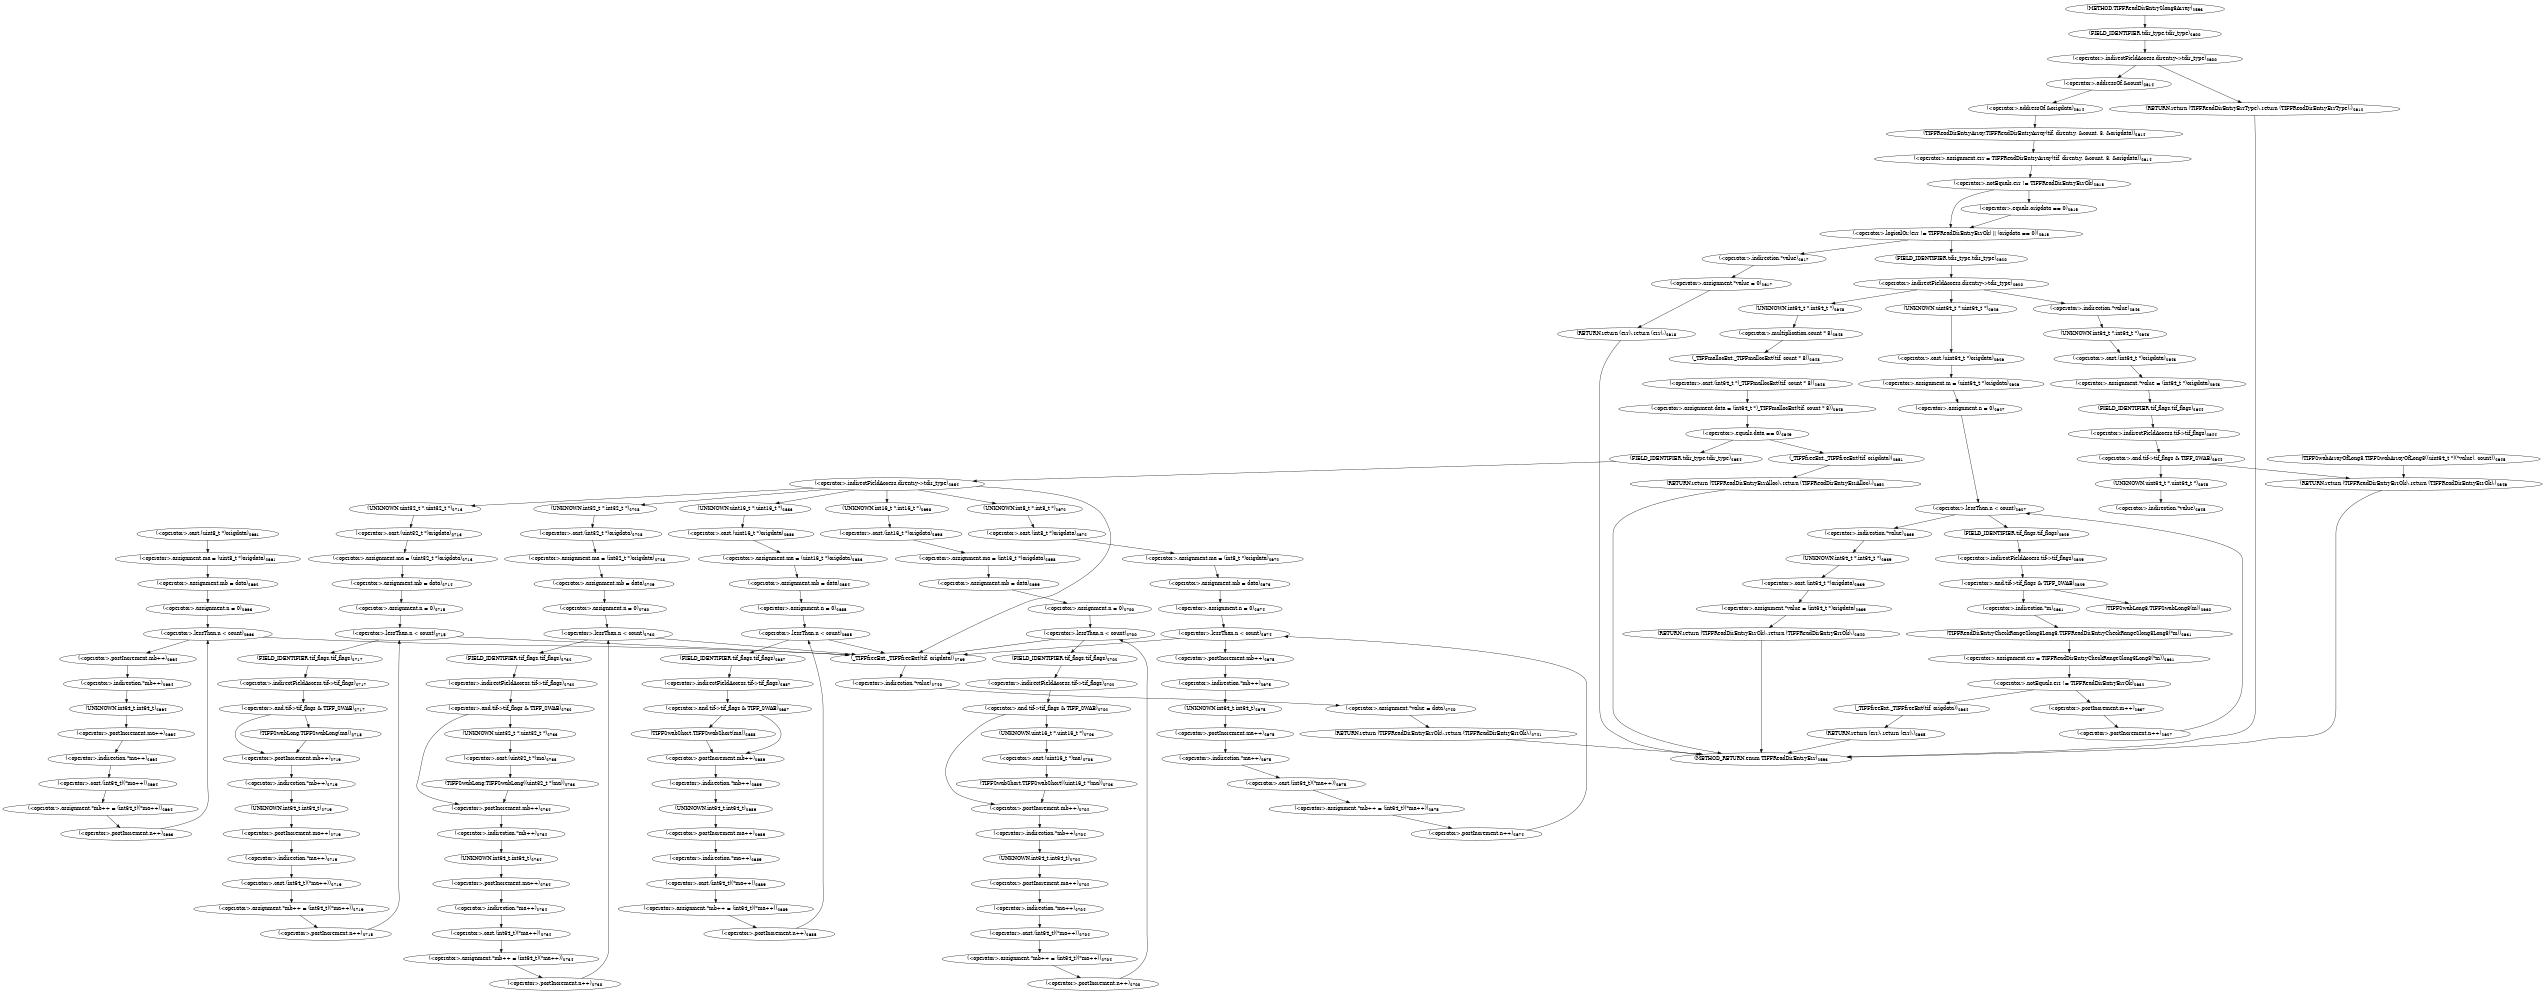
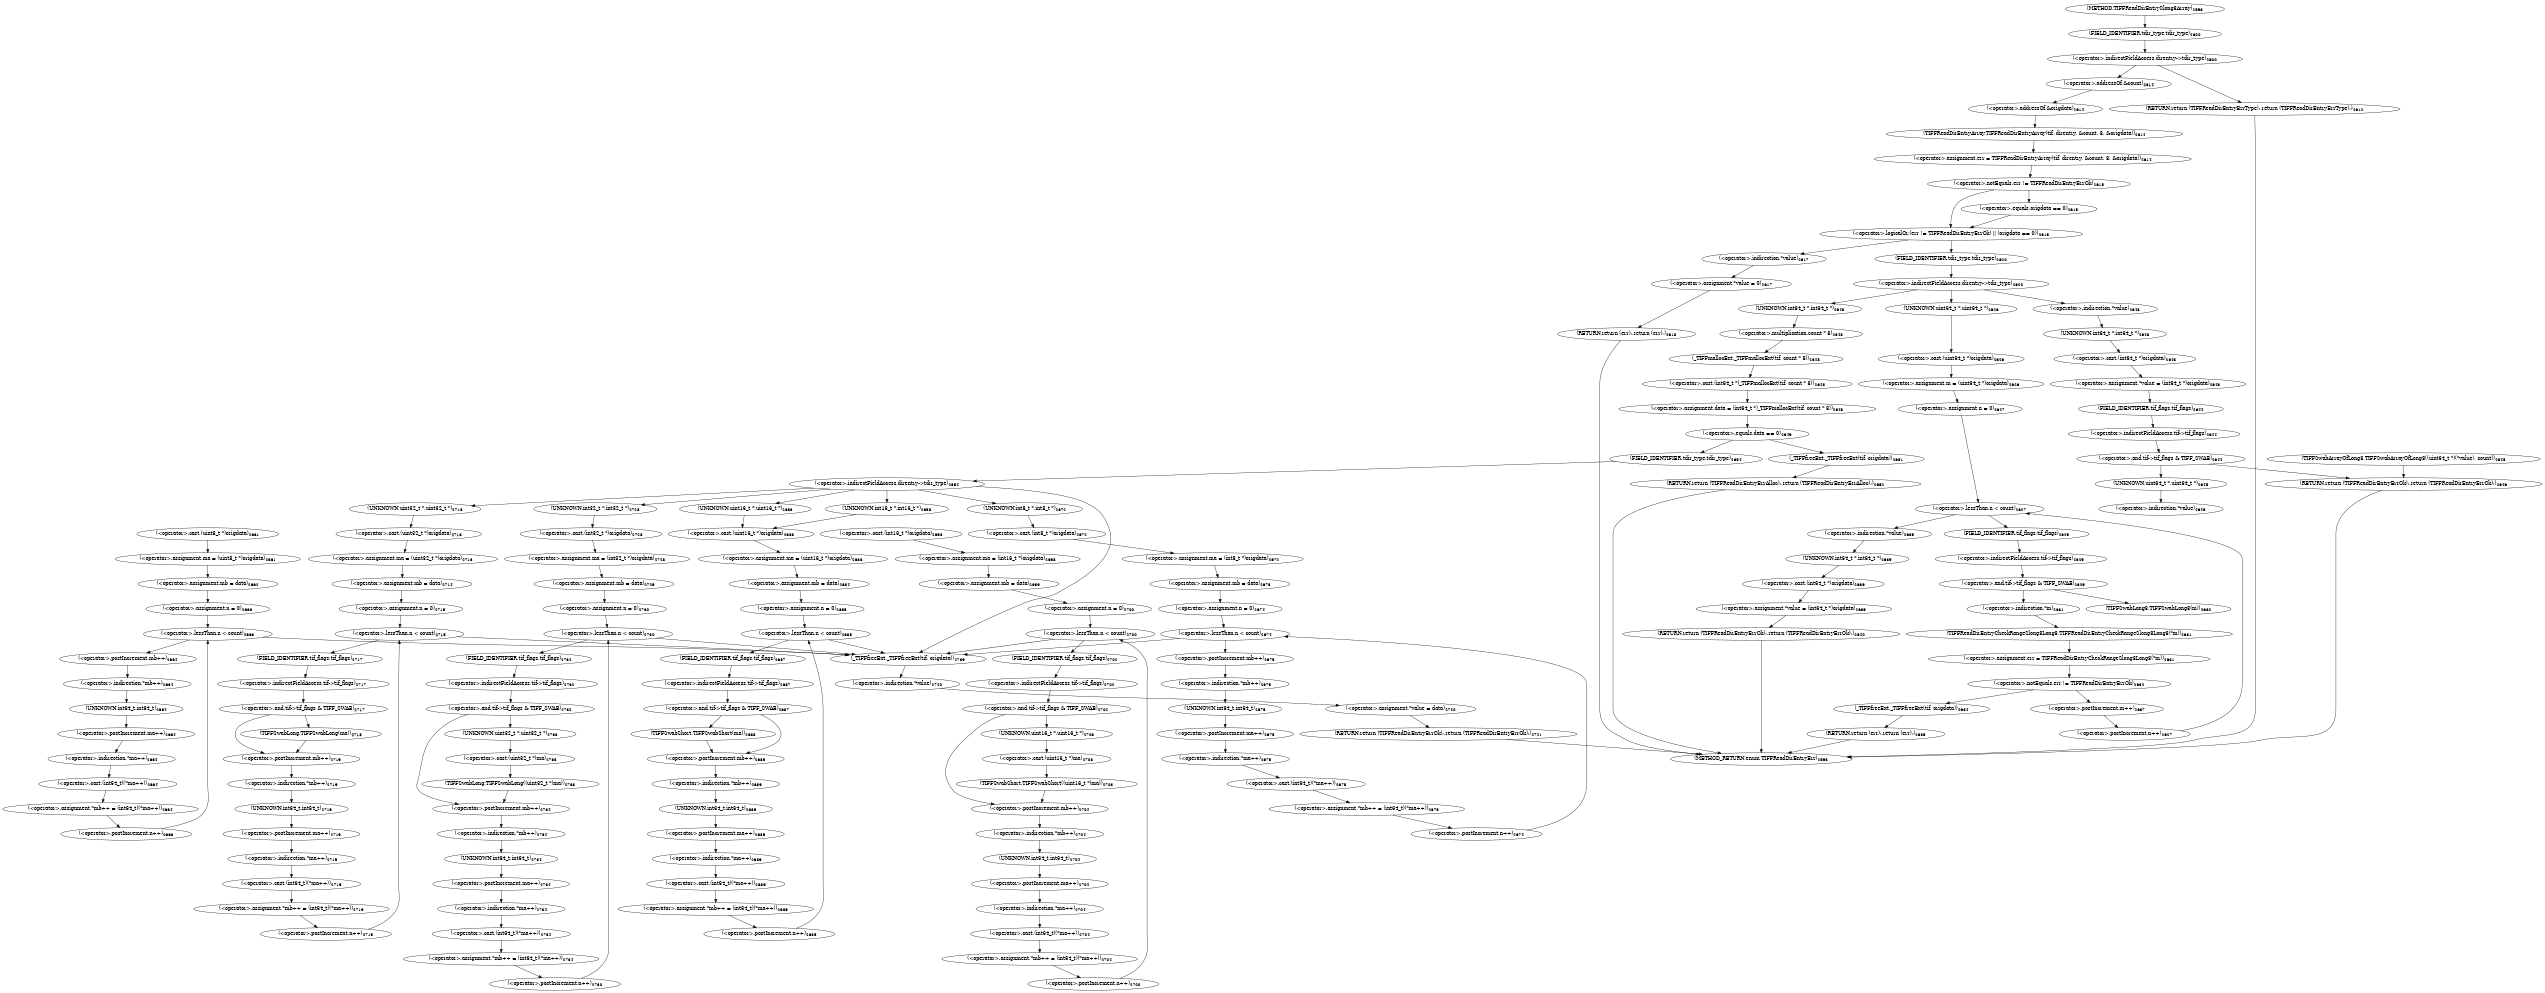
none -> (1752, 370)
(889, 520) -> (816, 521)
